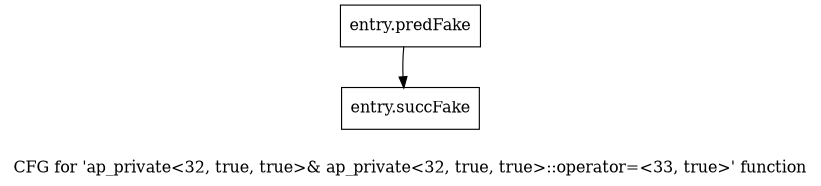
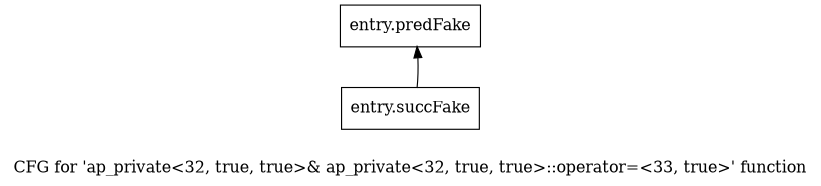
(403, 62) -> (418, 73)
